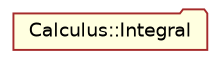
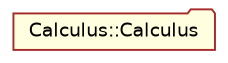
(110, 32) -> (114, 32)
